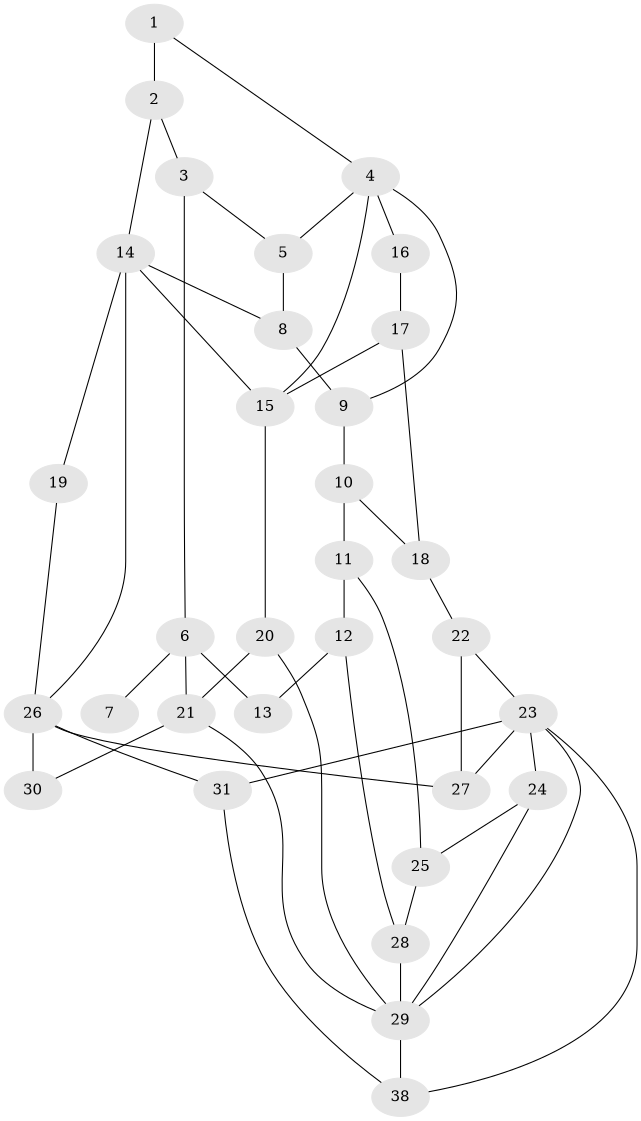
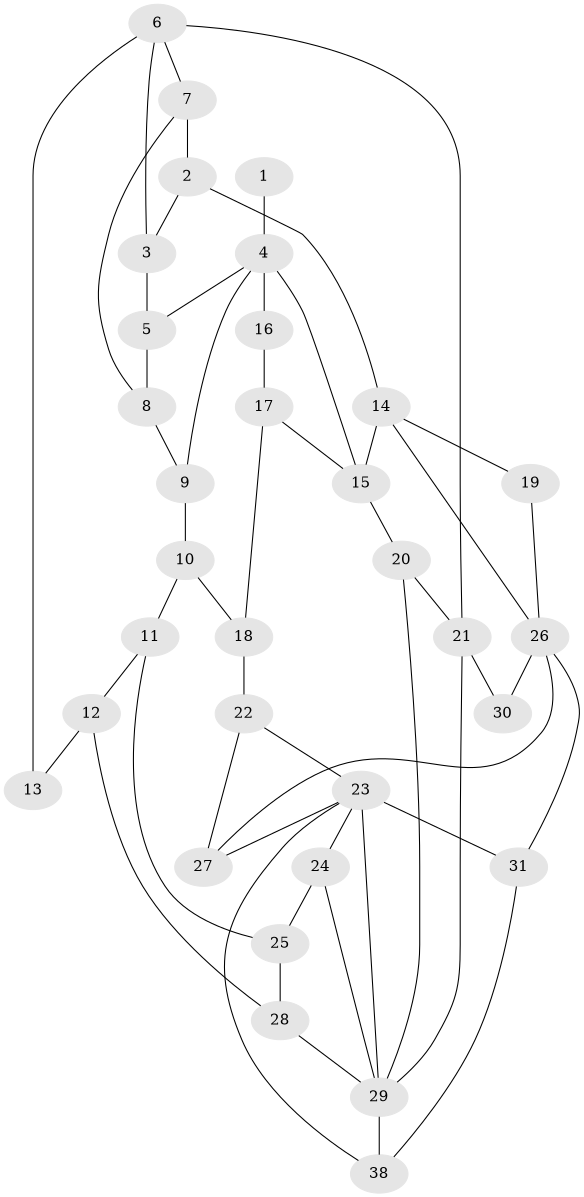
(154, 62) -> (187, 139)
(205, 292) -> (105, 249)
